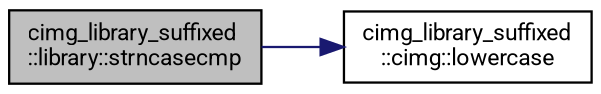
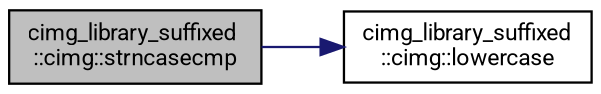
(135, 47) -> (135, 47)
